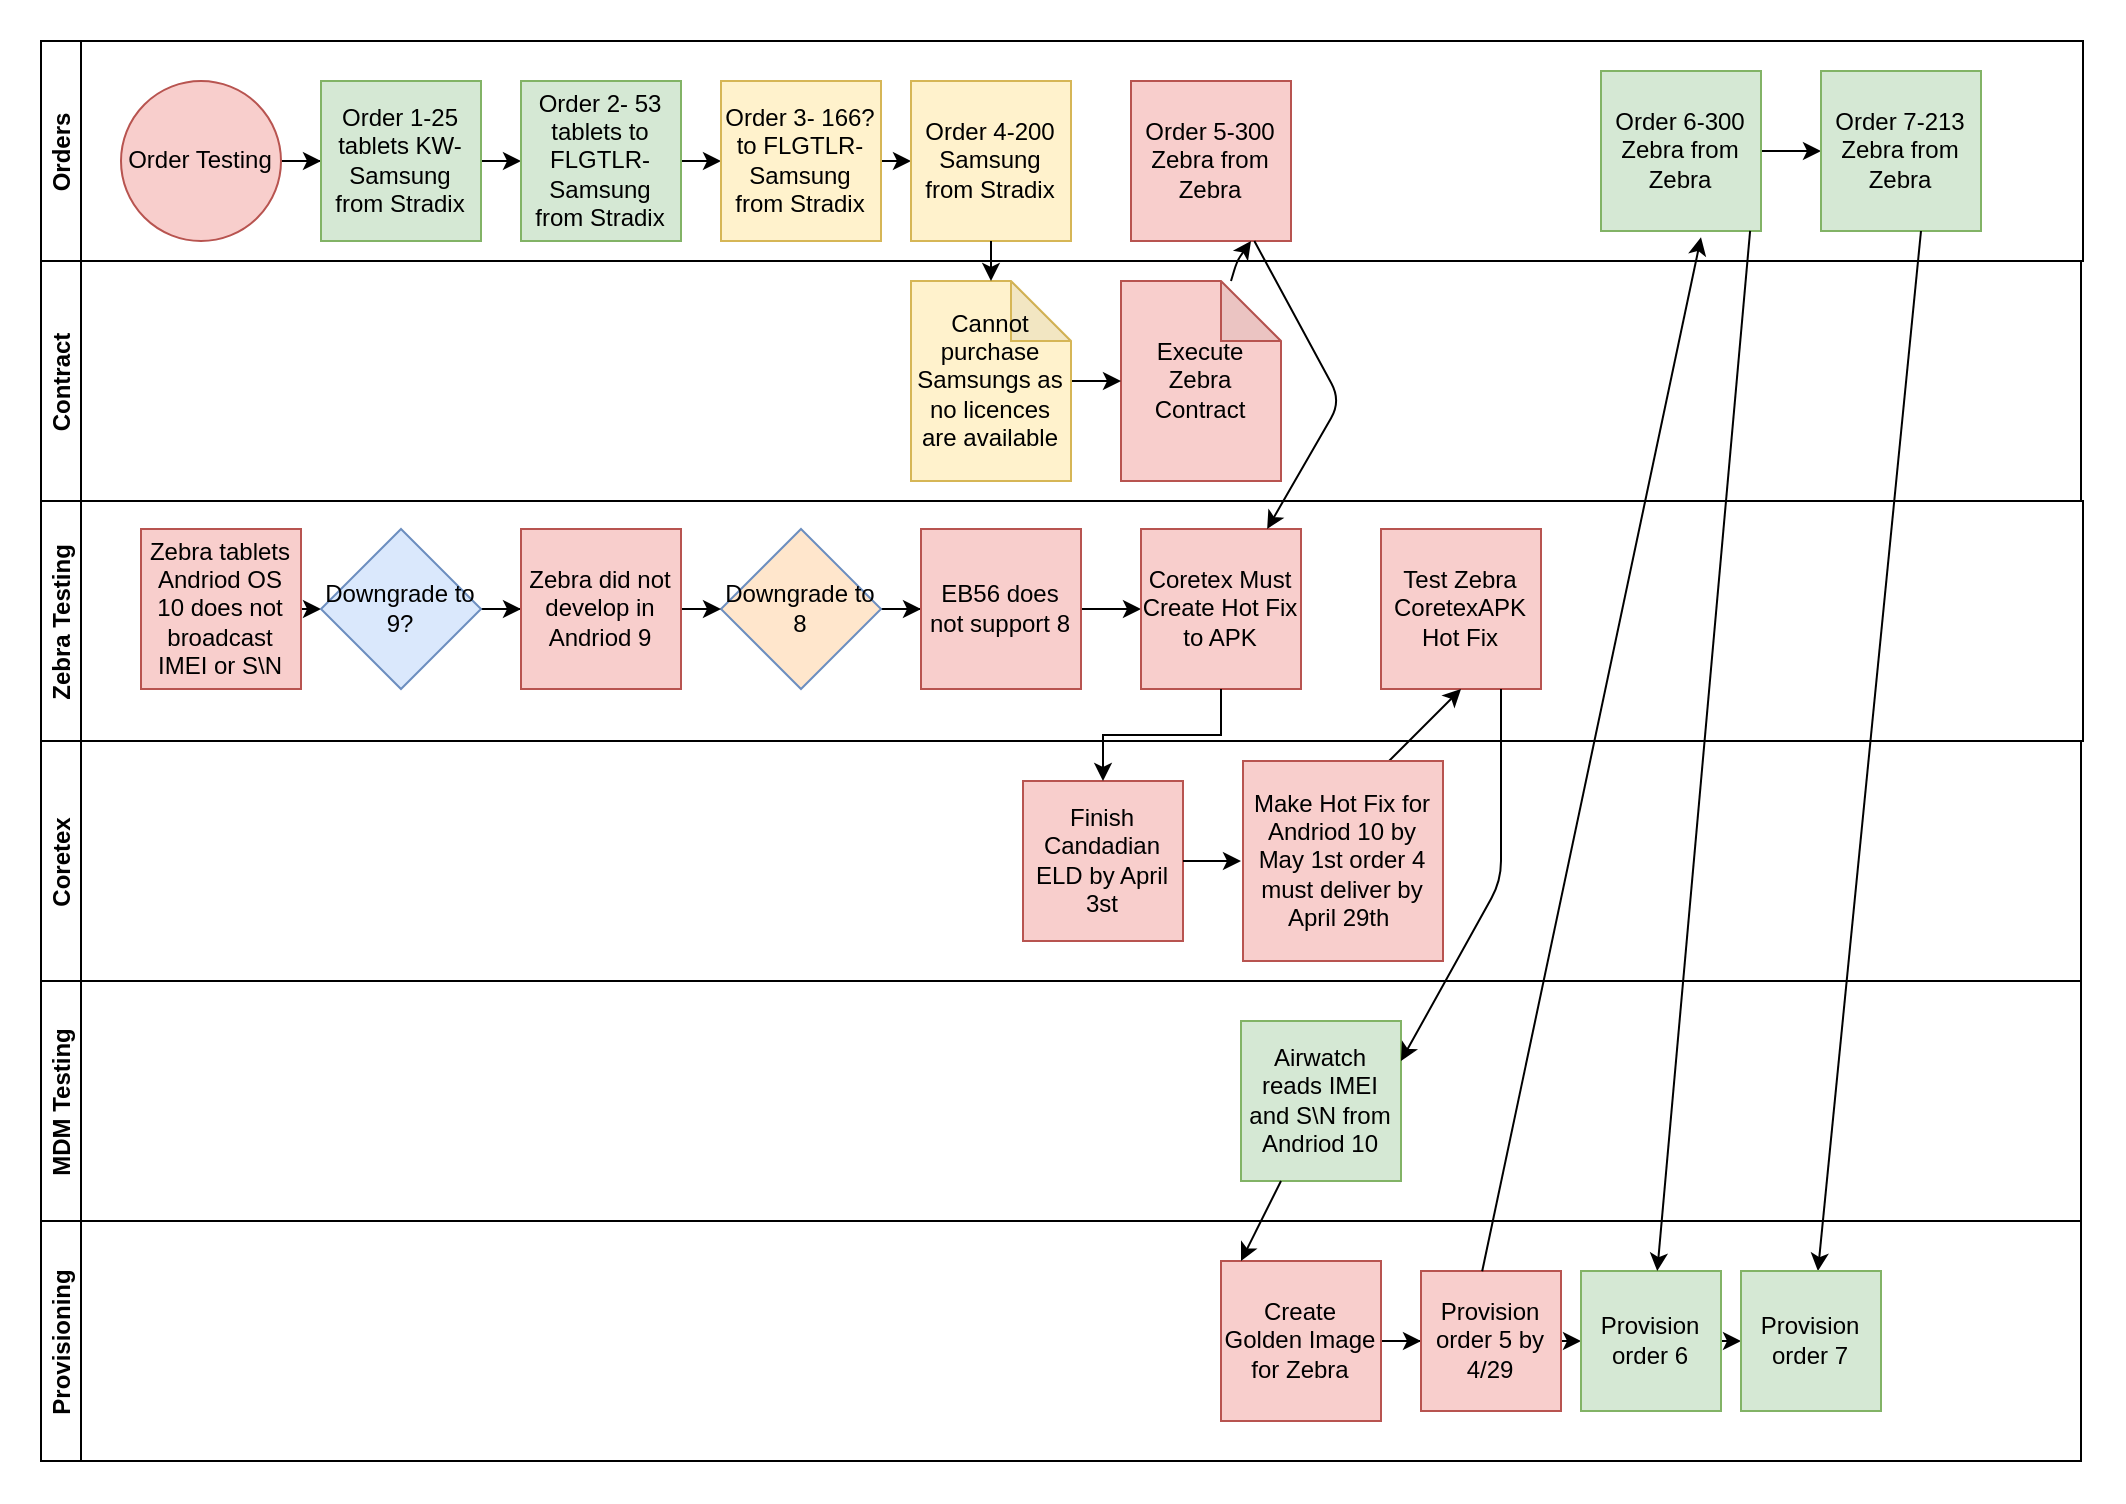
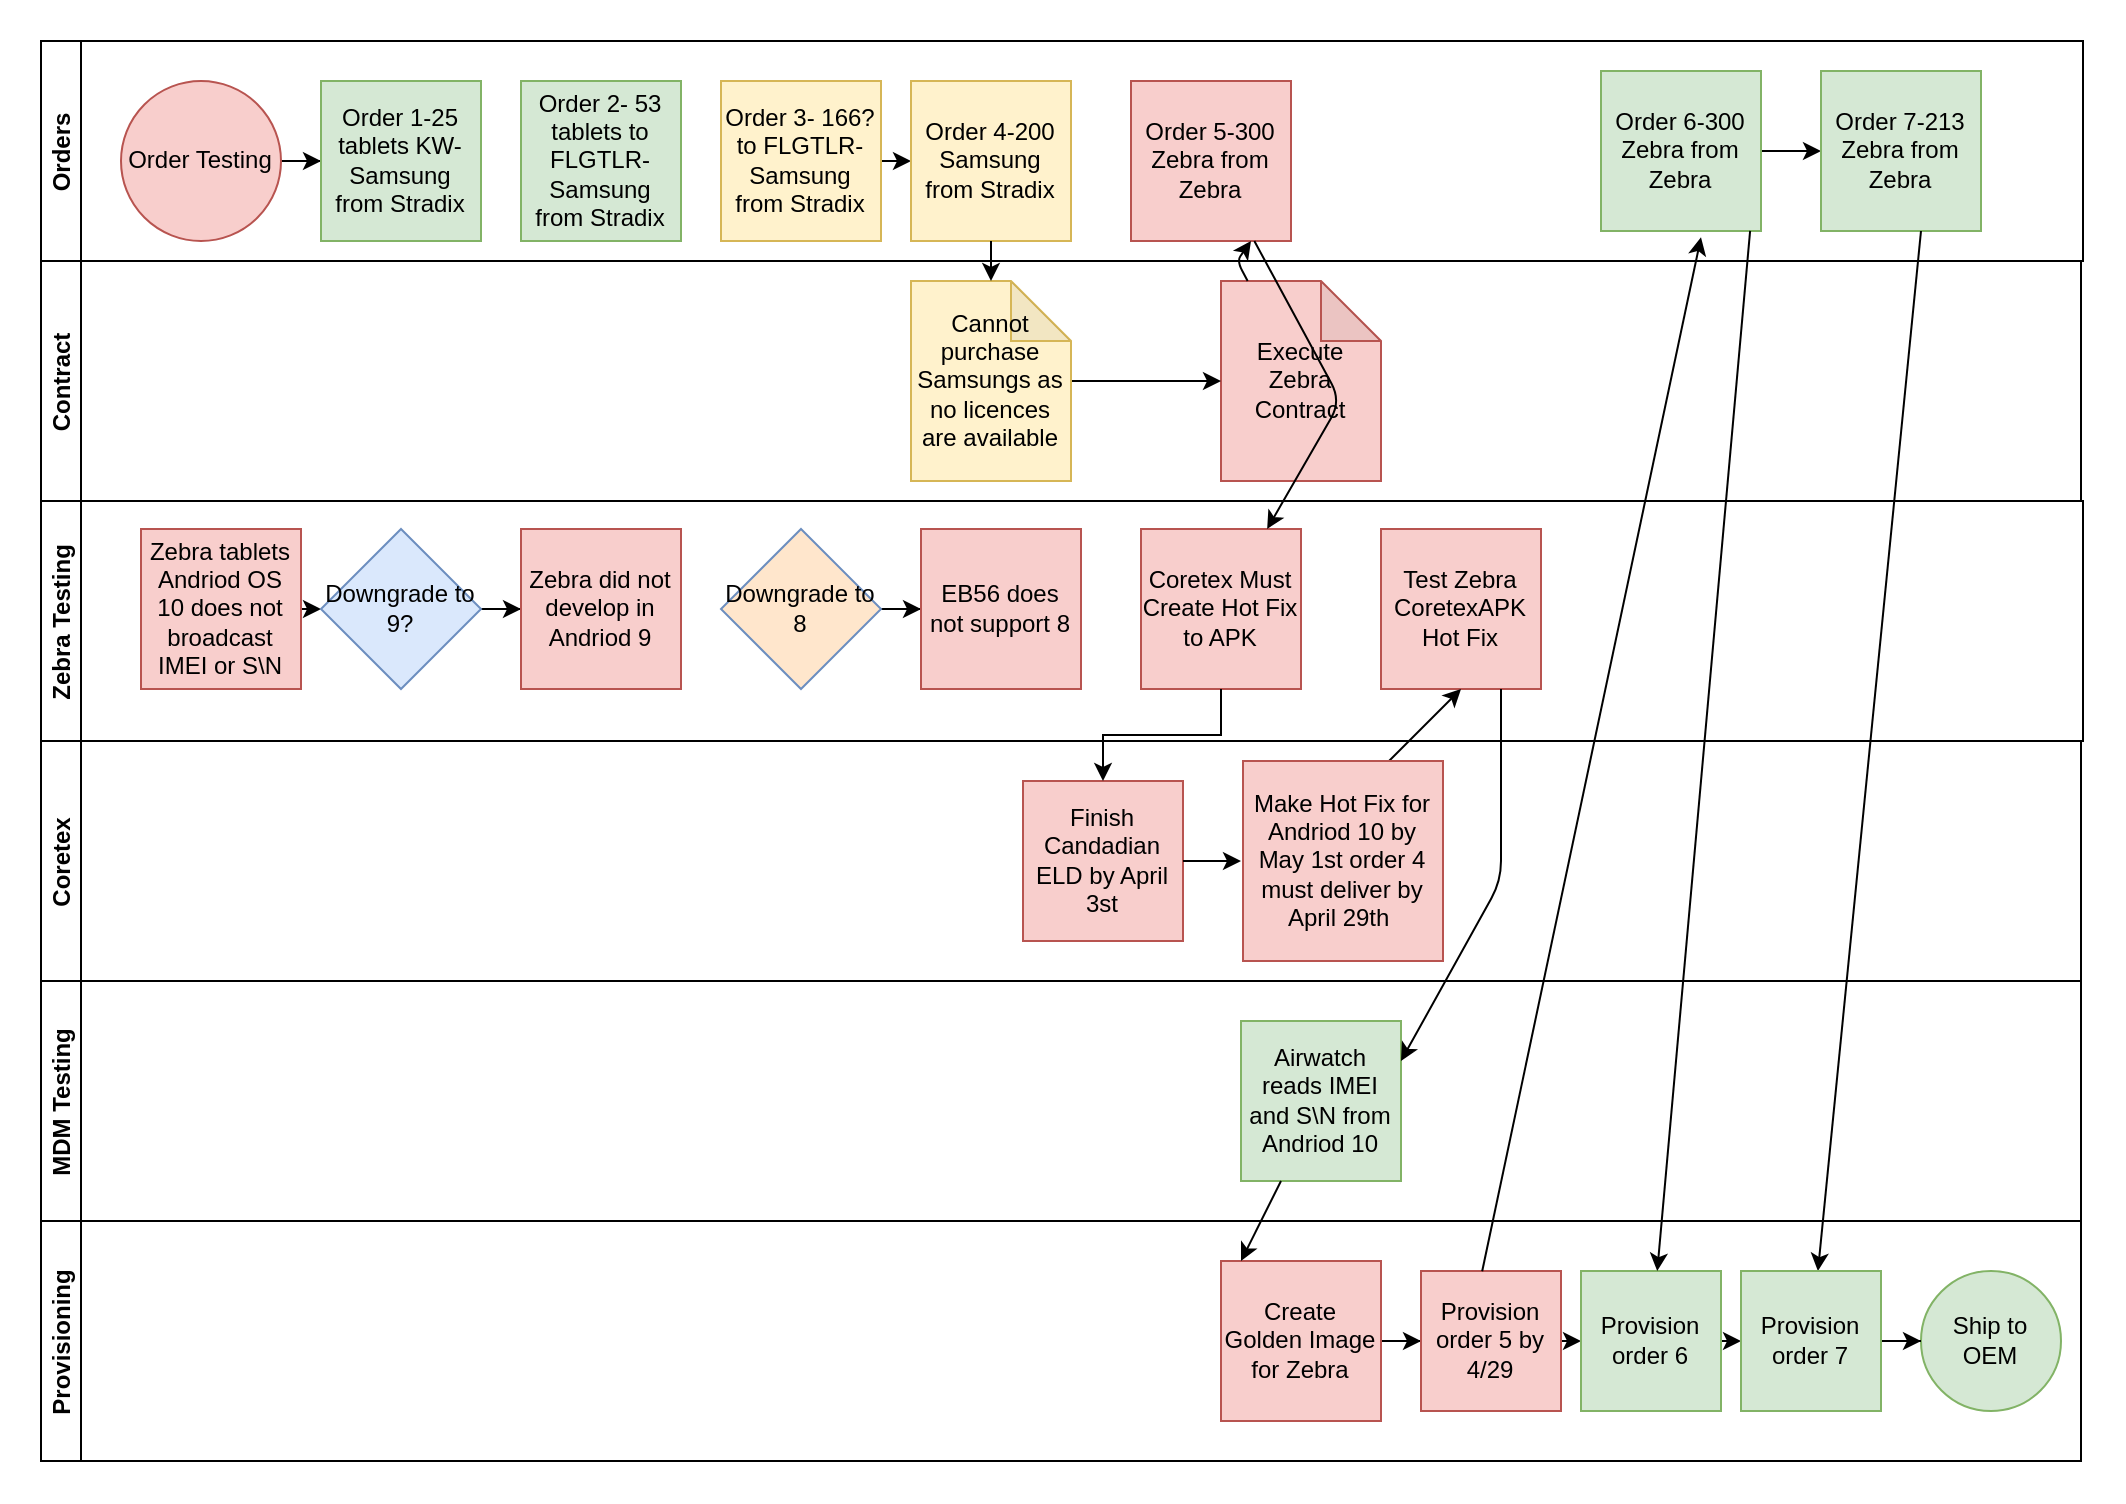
(494, 161) -> none
(694, 161) -> none
(1201, 381) -> (1301, 381)
(694, 609) -> none
(1118, 609) -> none
none -> (1908, 1341)
none -> (1991, 1341)
